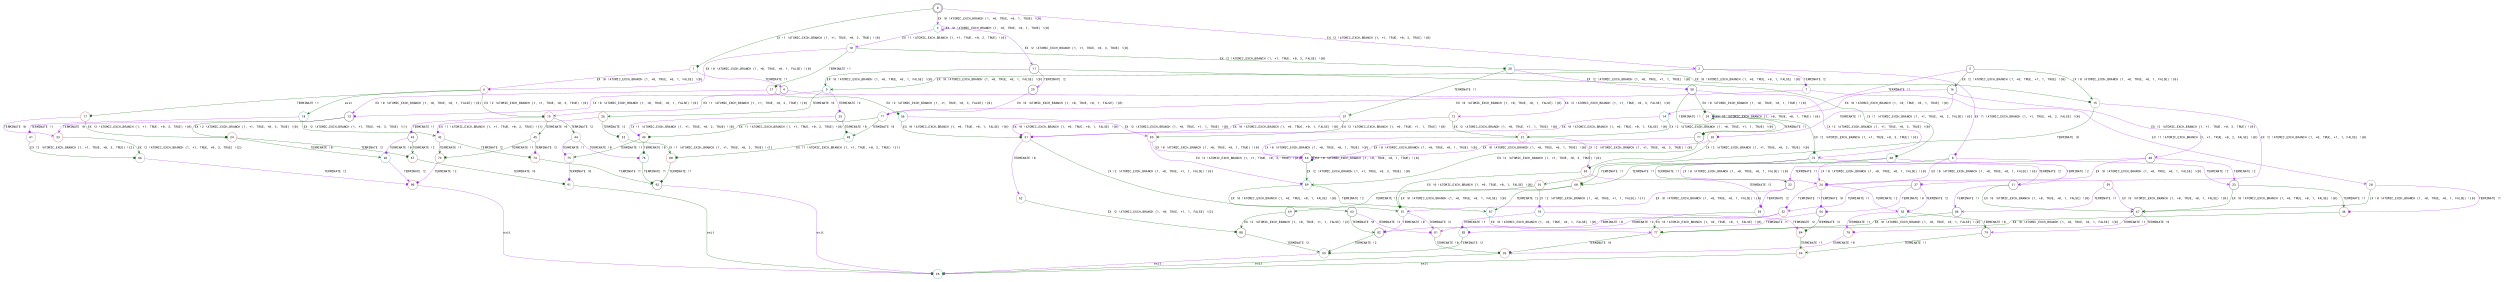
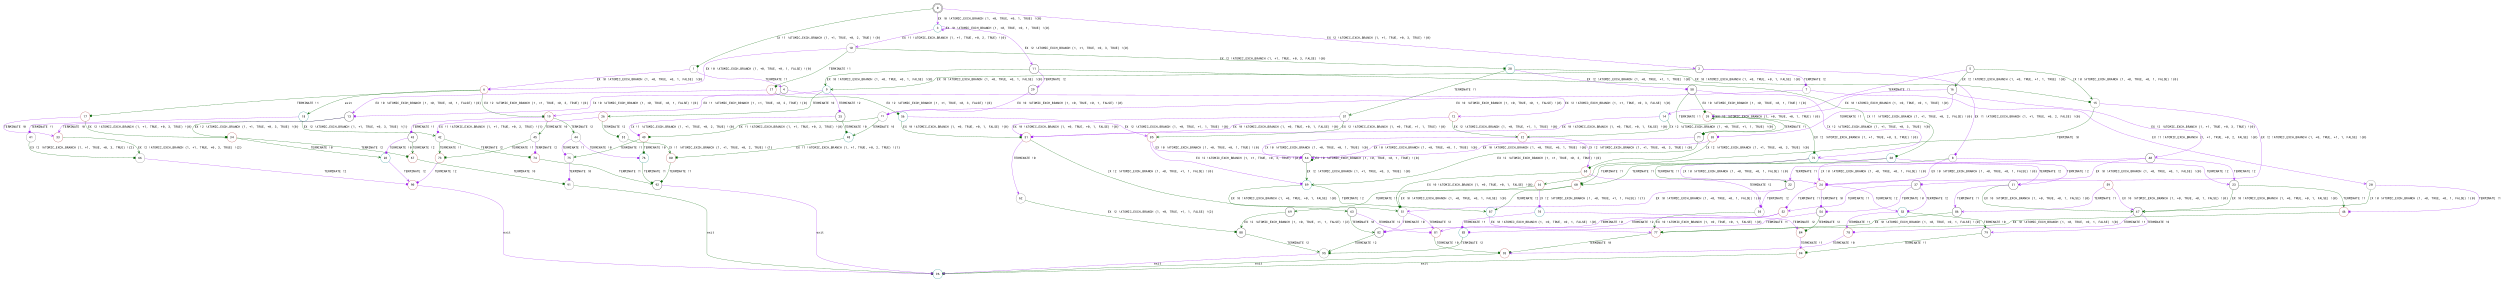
(1801, 242) -> (1801, 242)
(1895, 243) -> (1895, 243)
